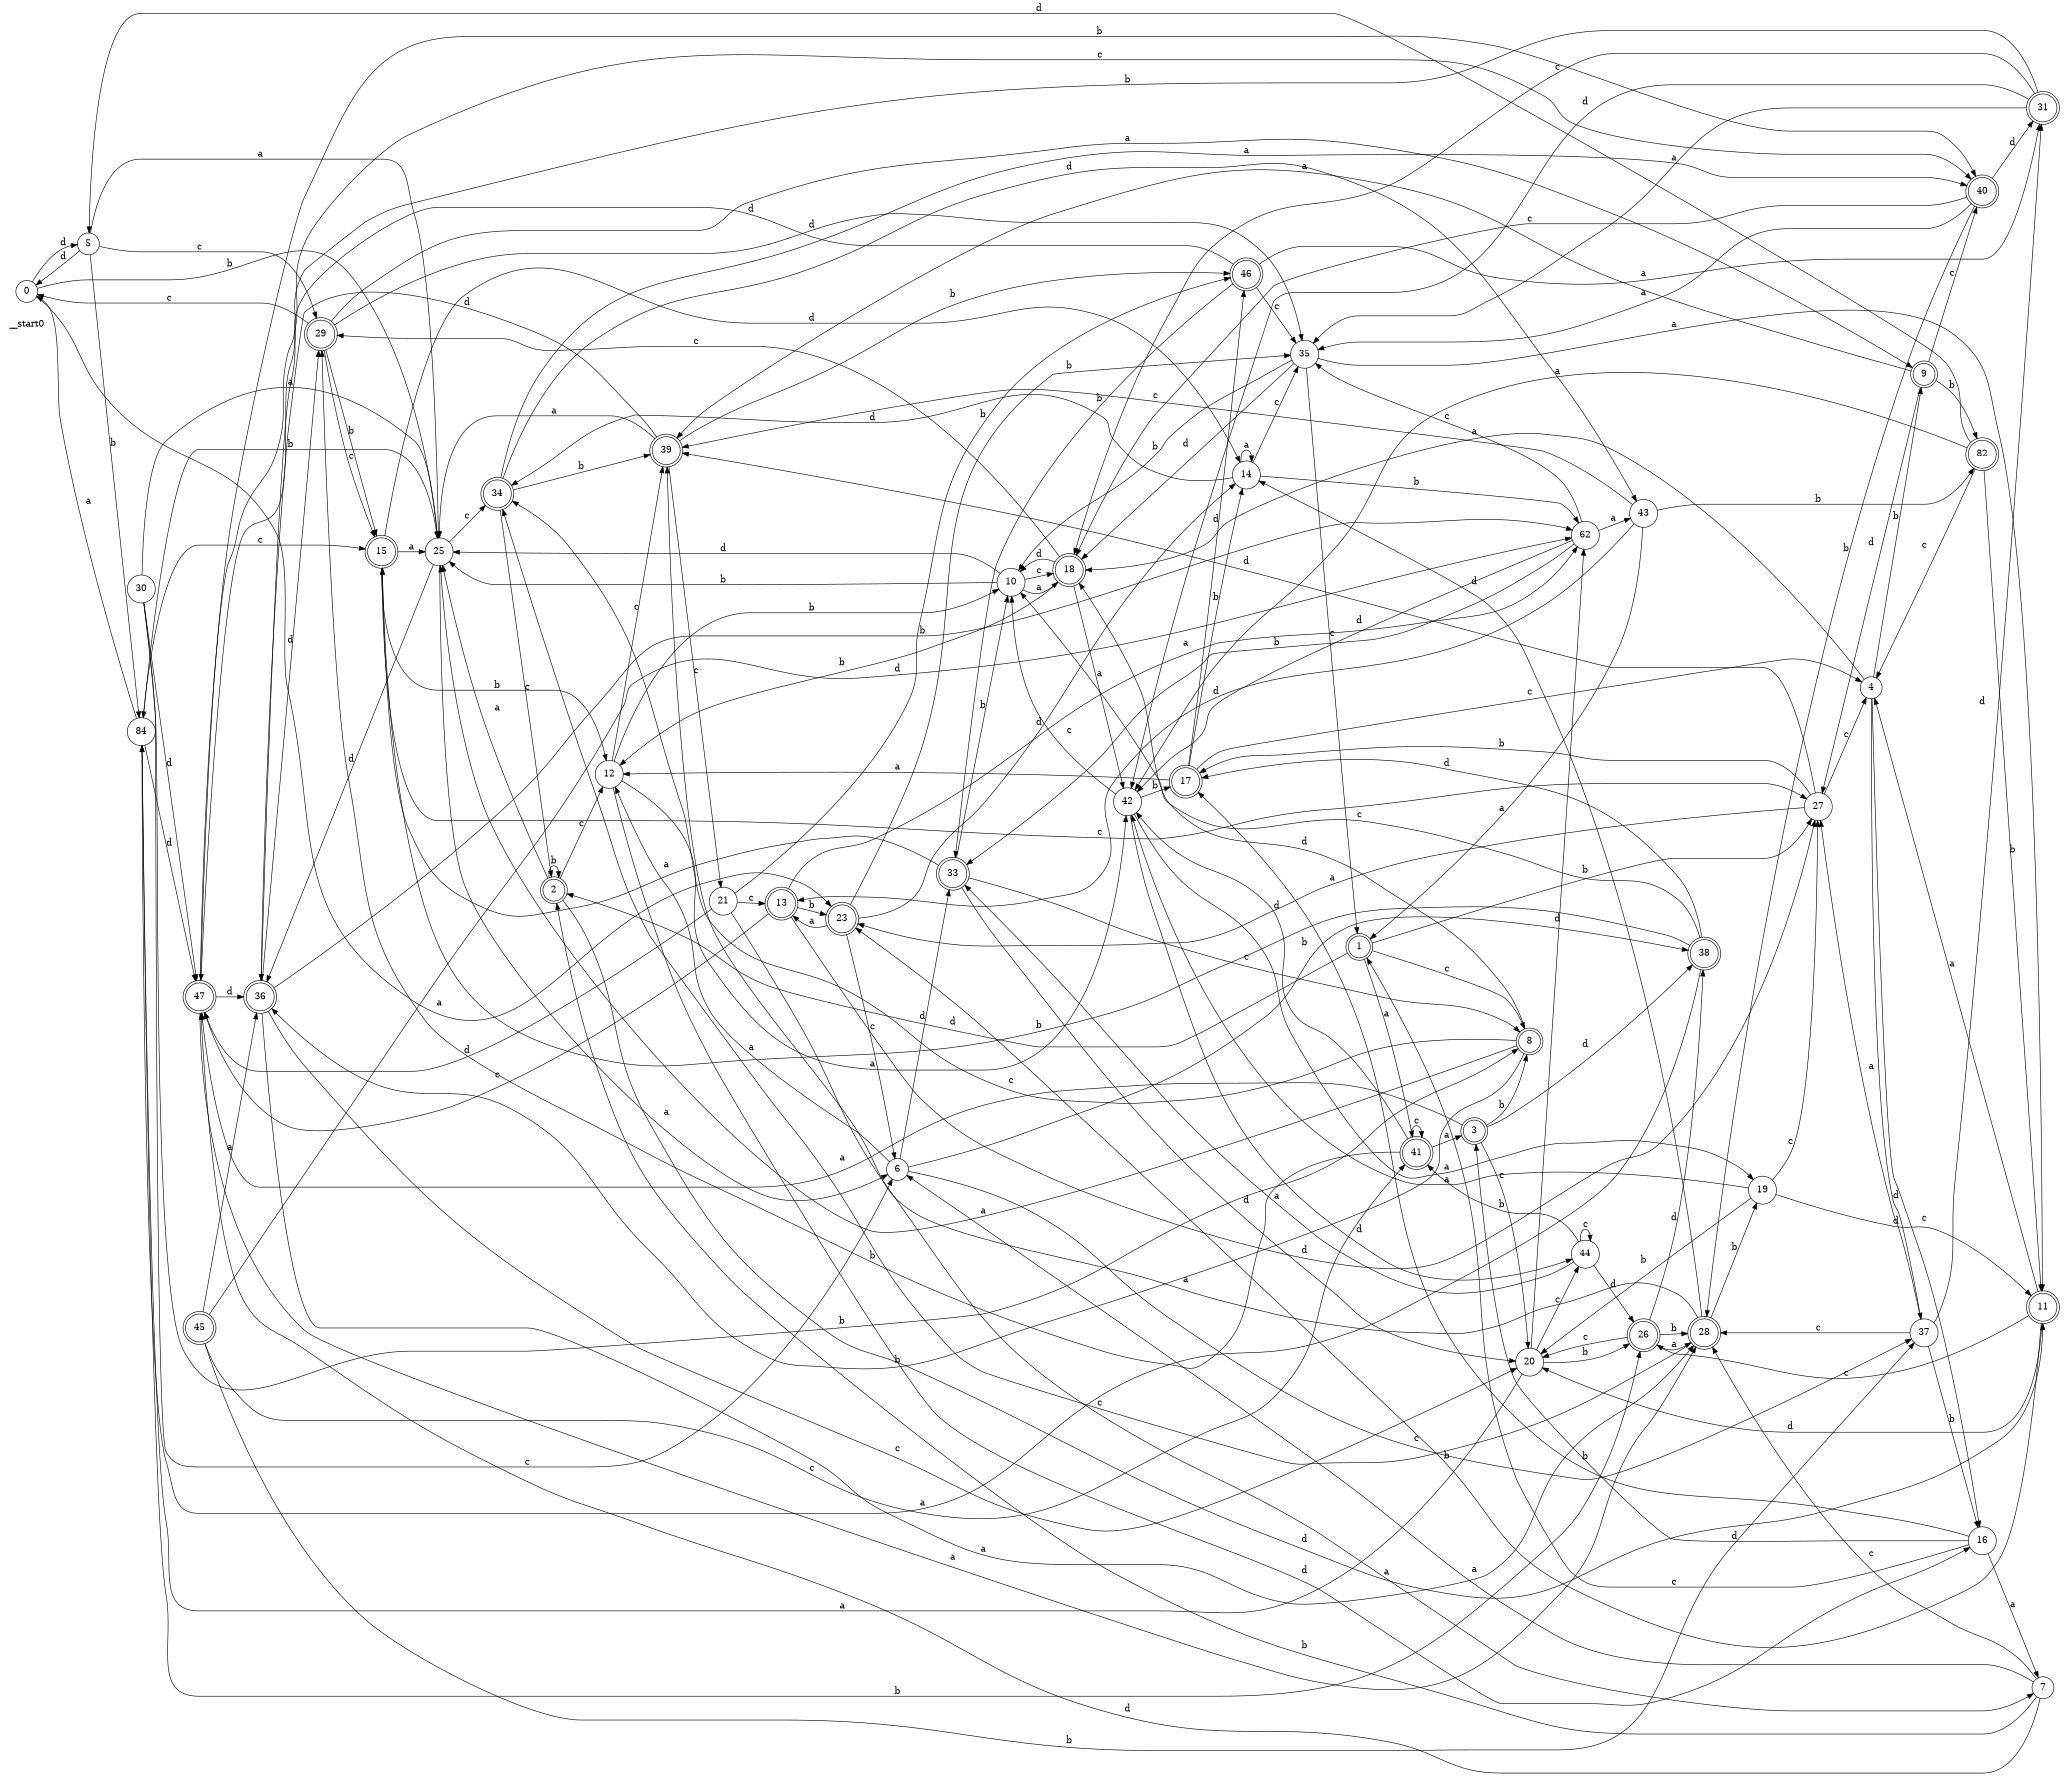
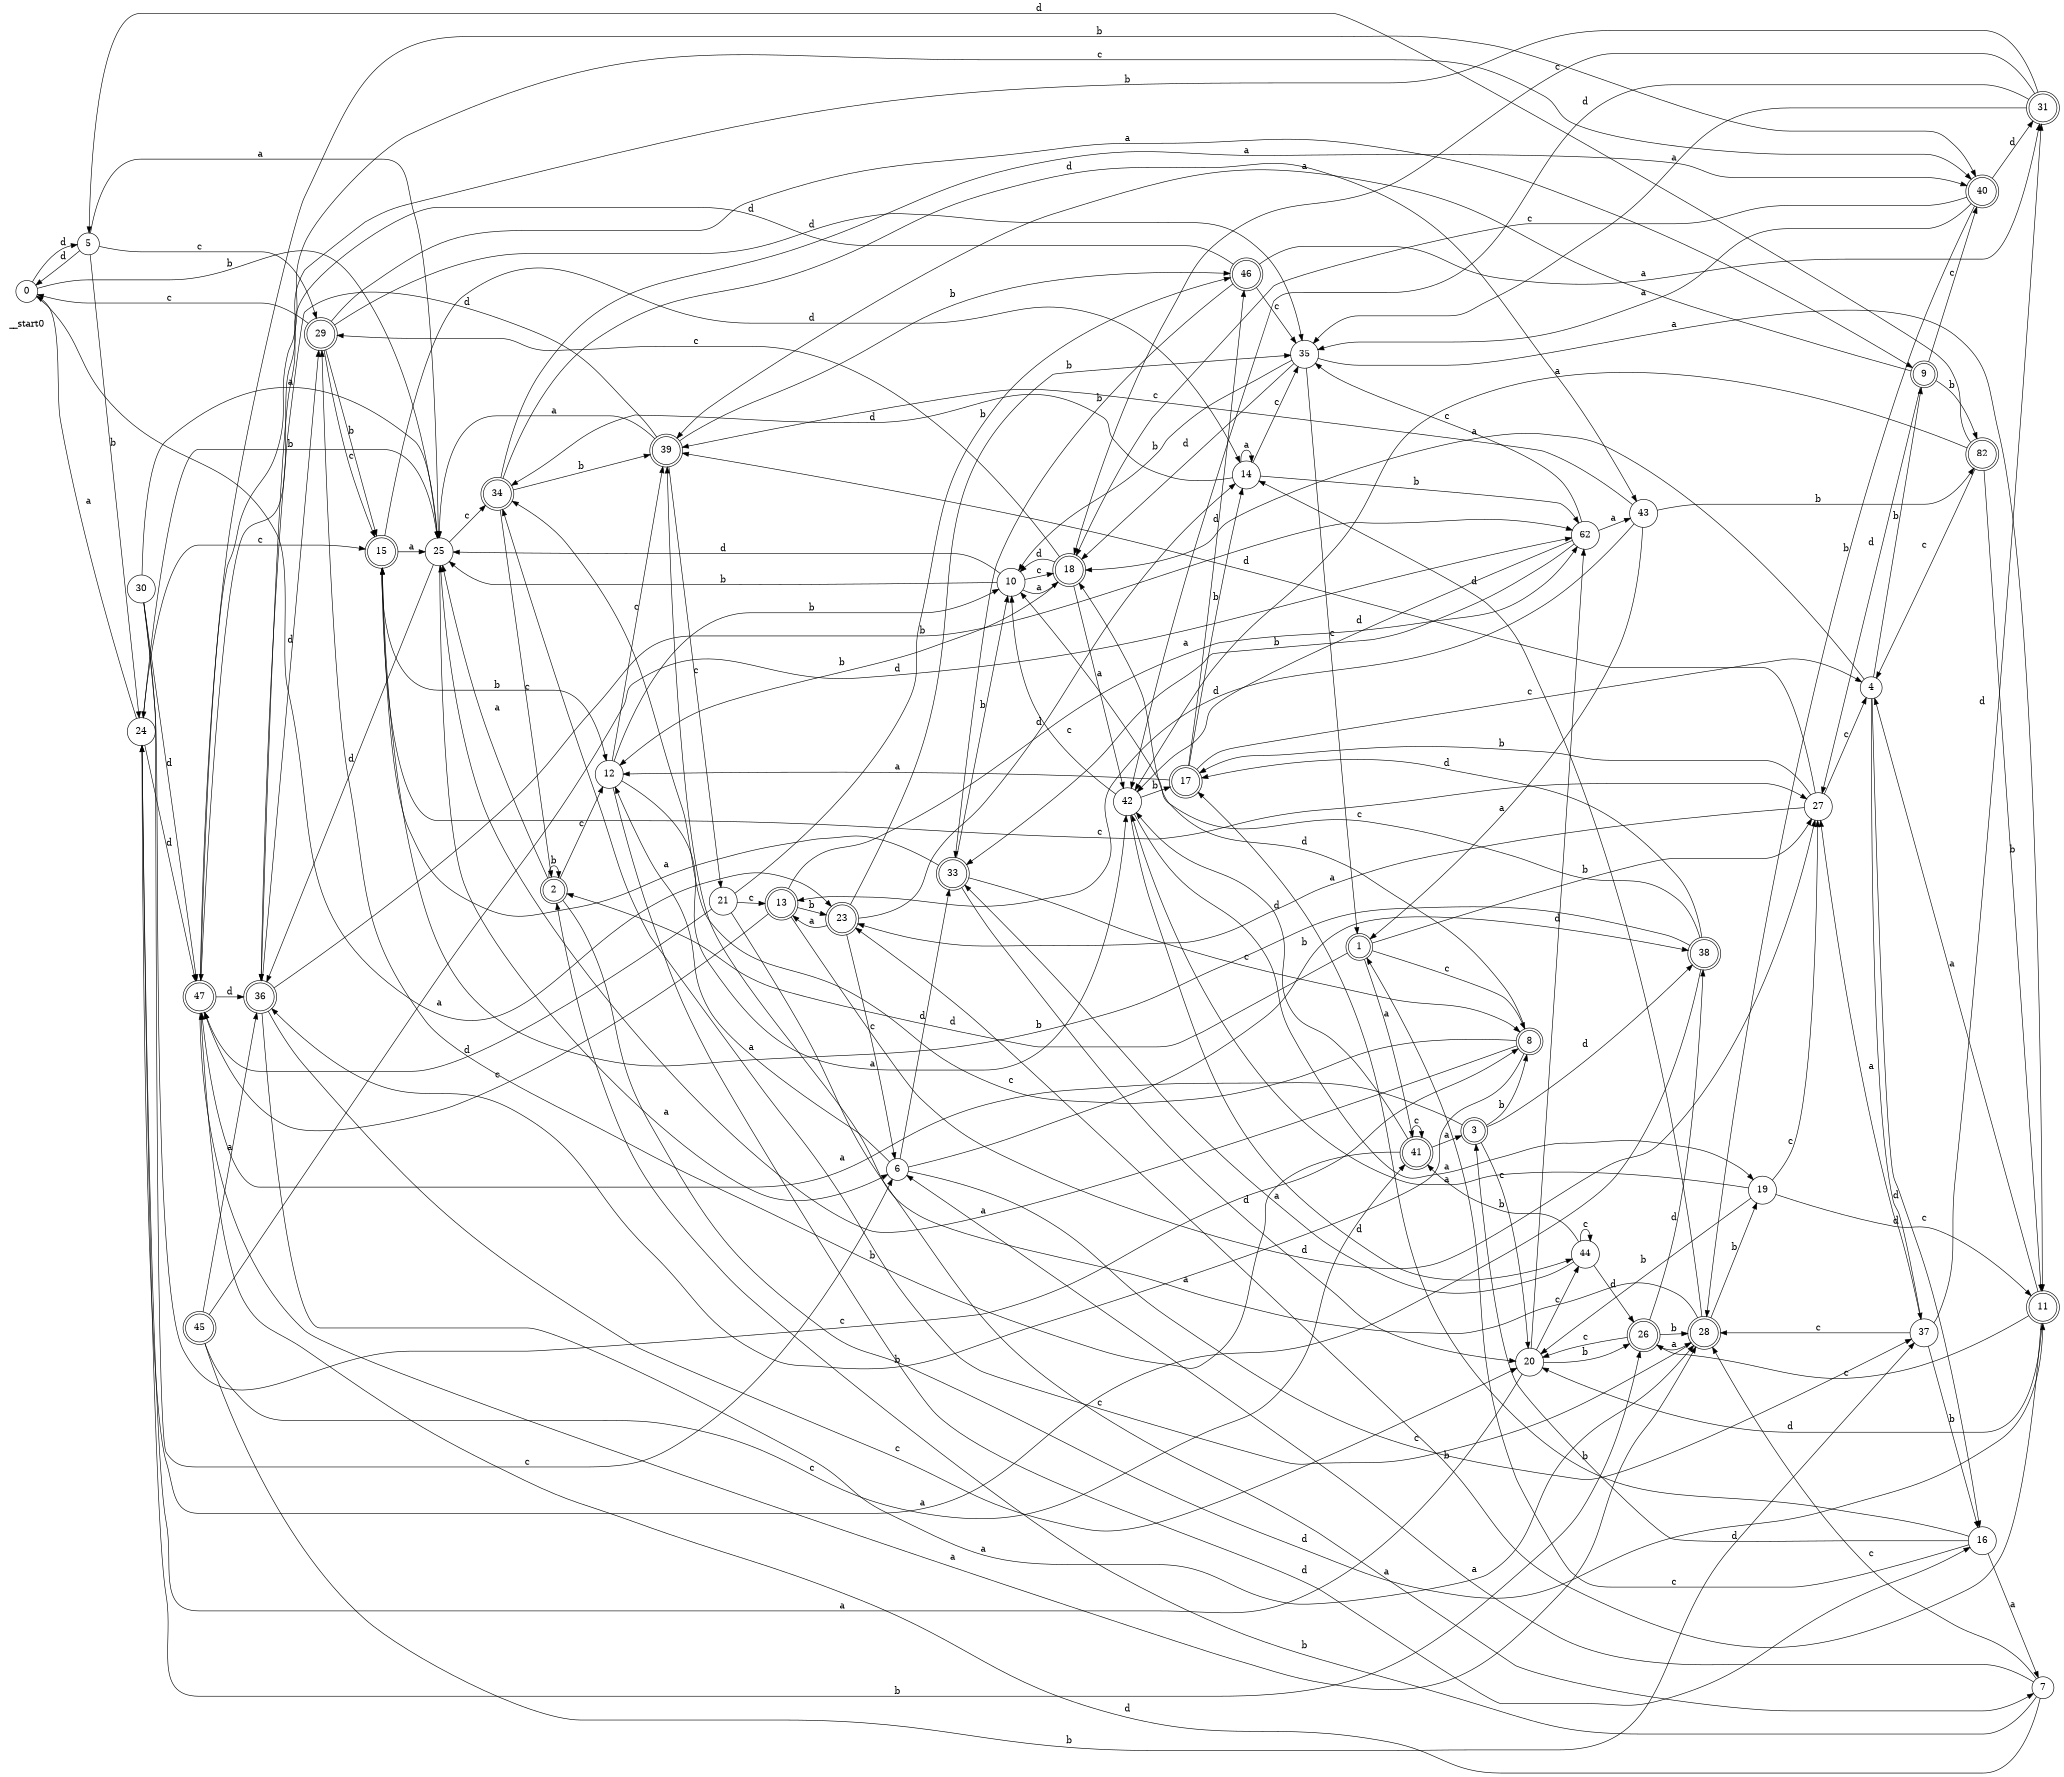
(141, 732) -> (141, 732)
(842, 1322) -> (842, 1322)
